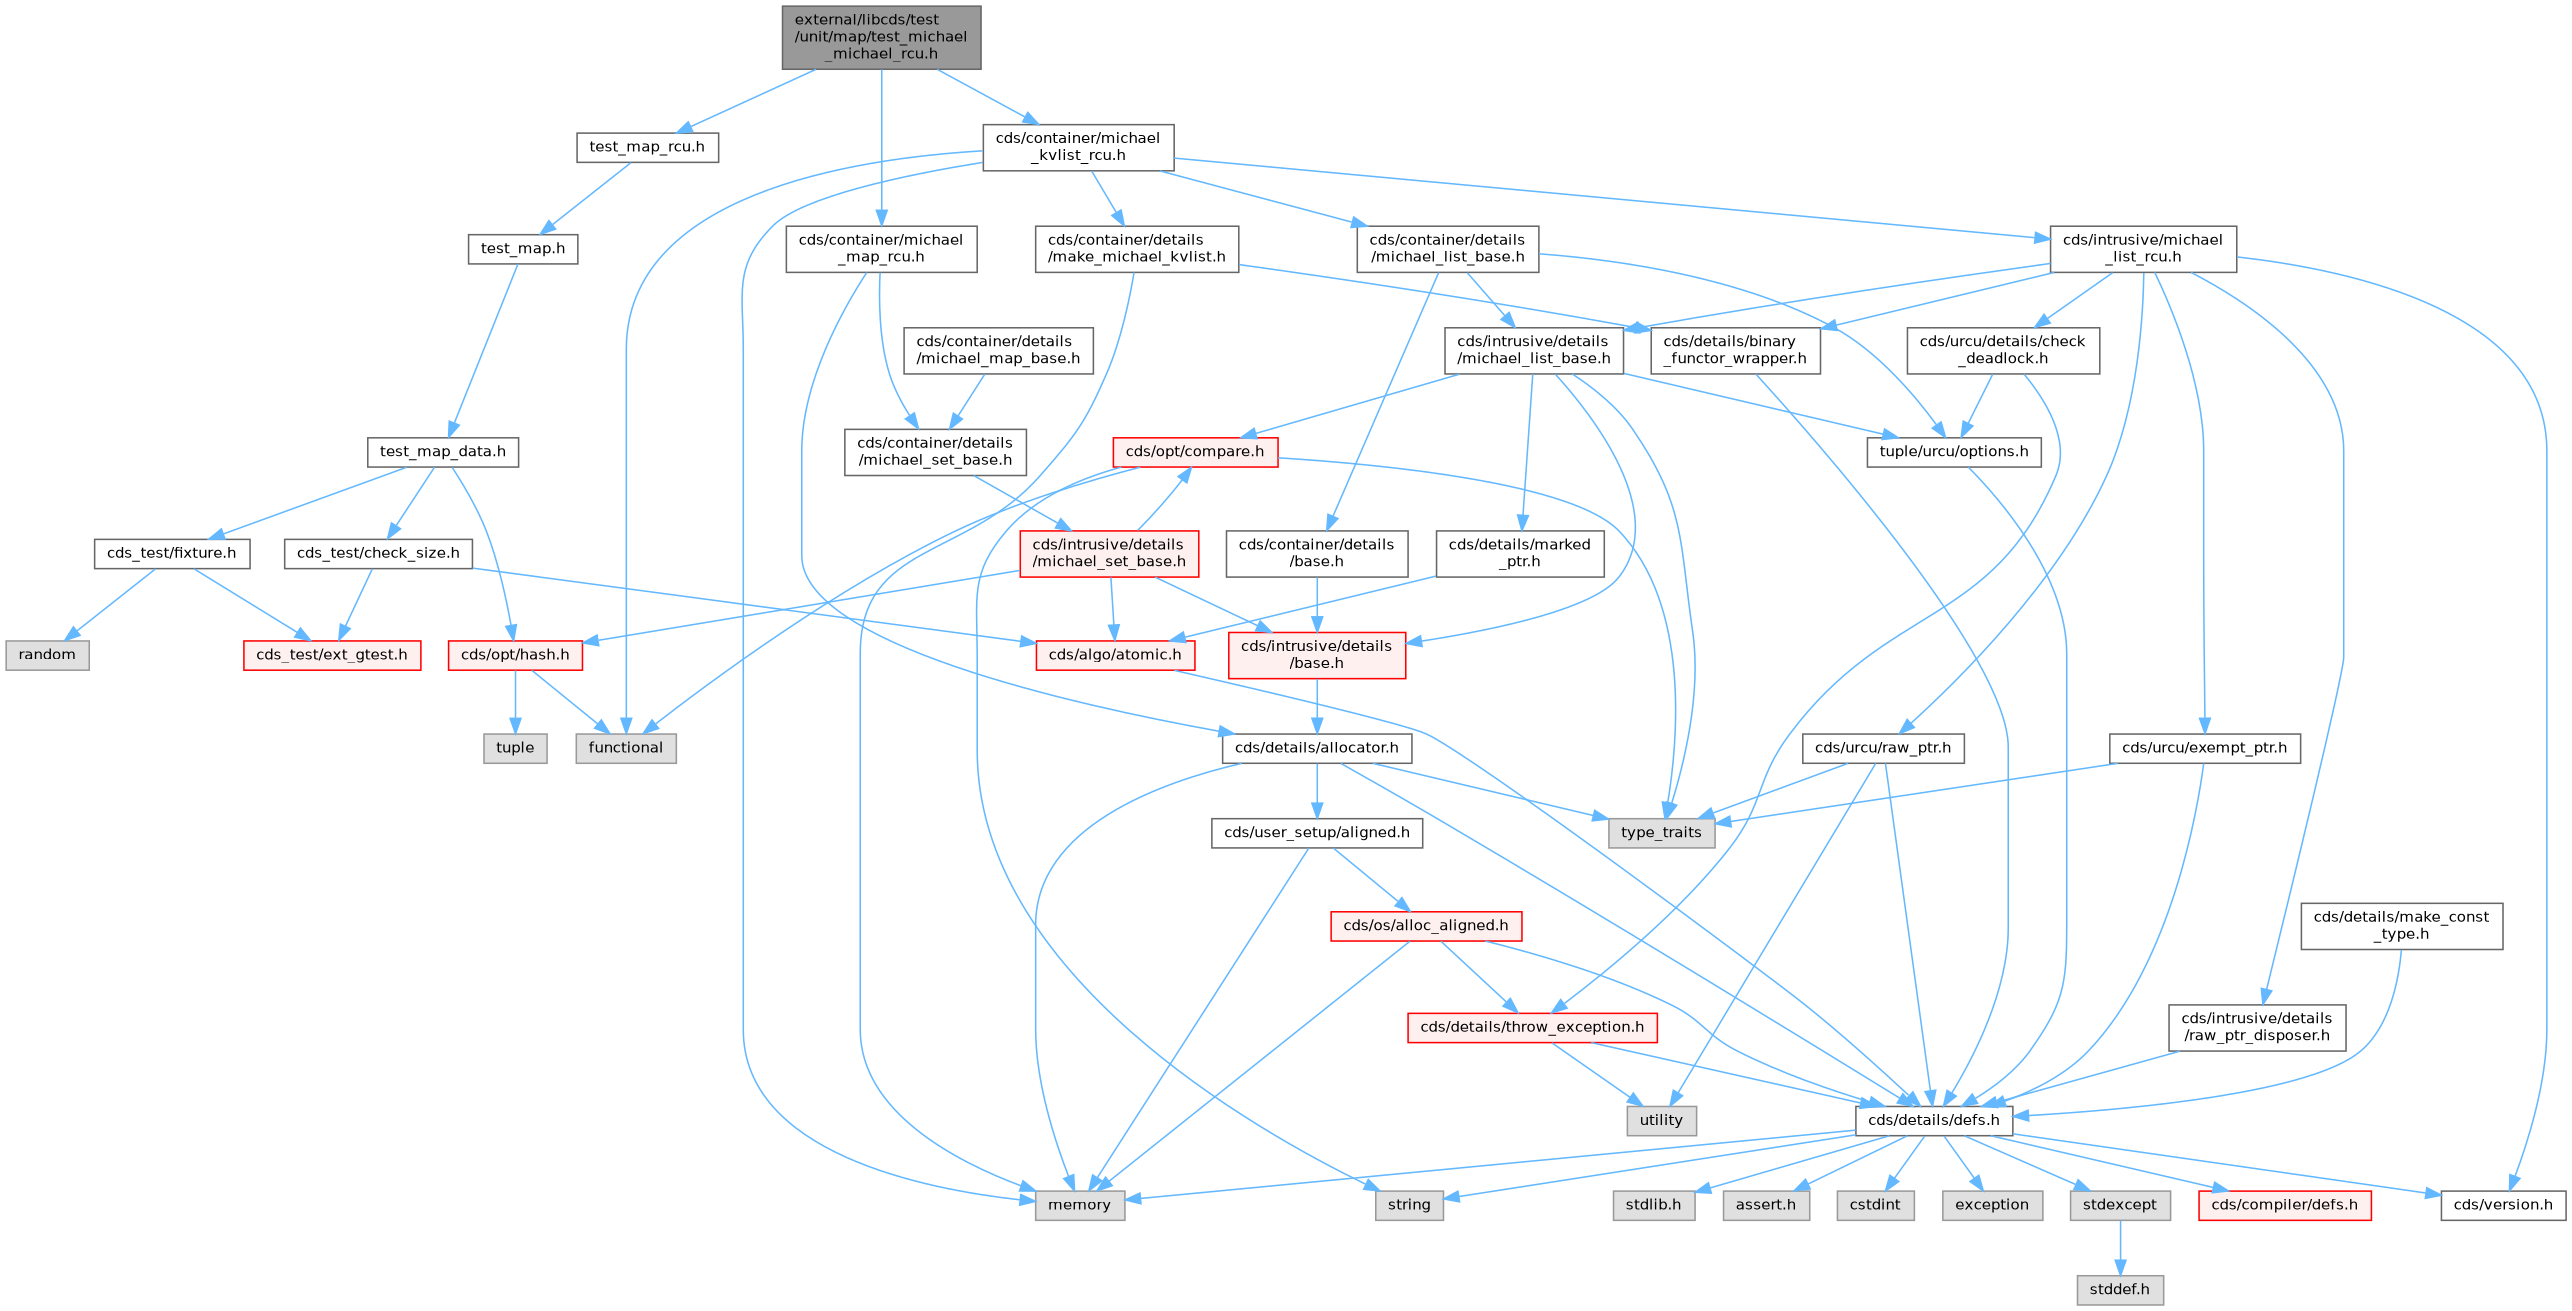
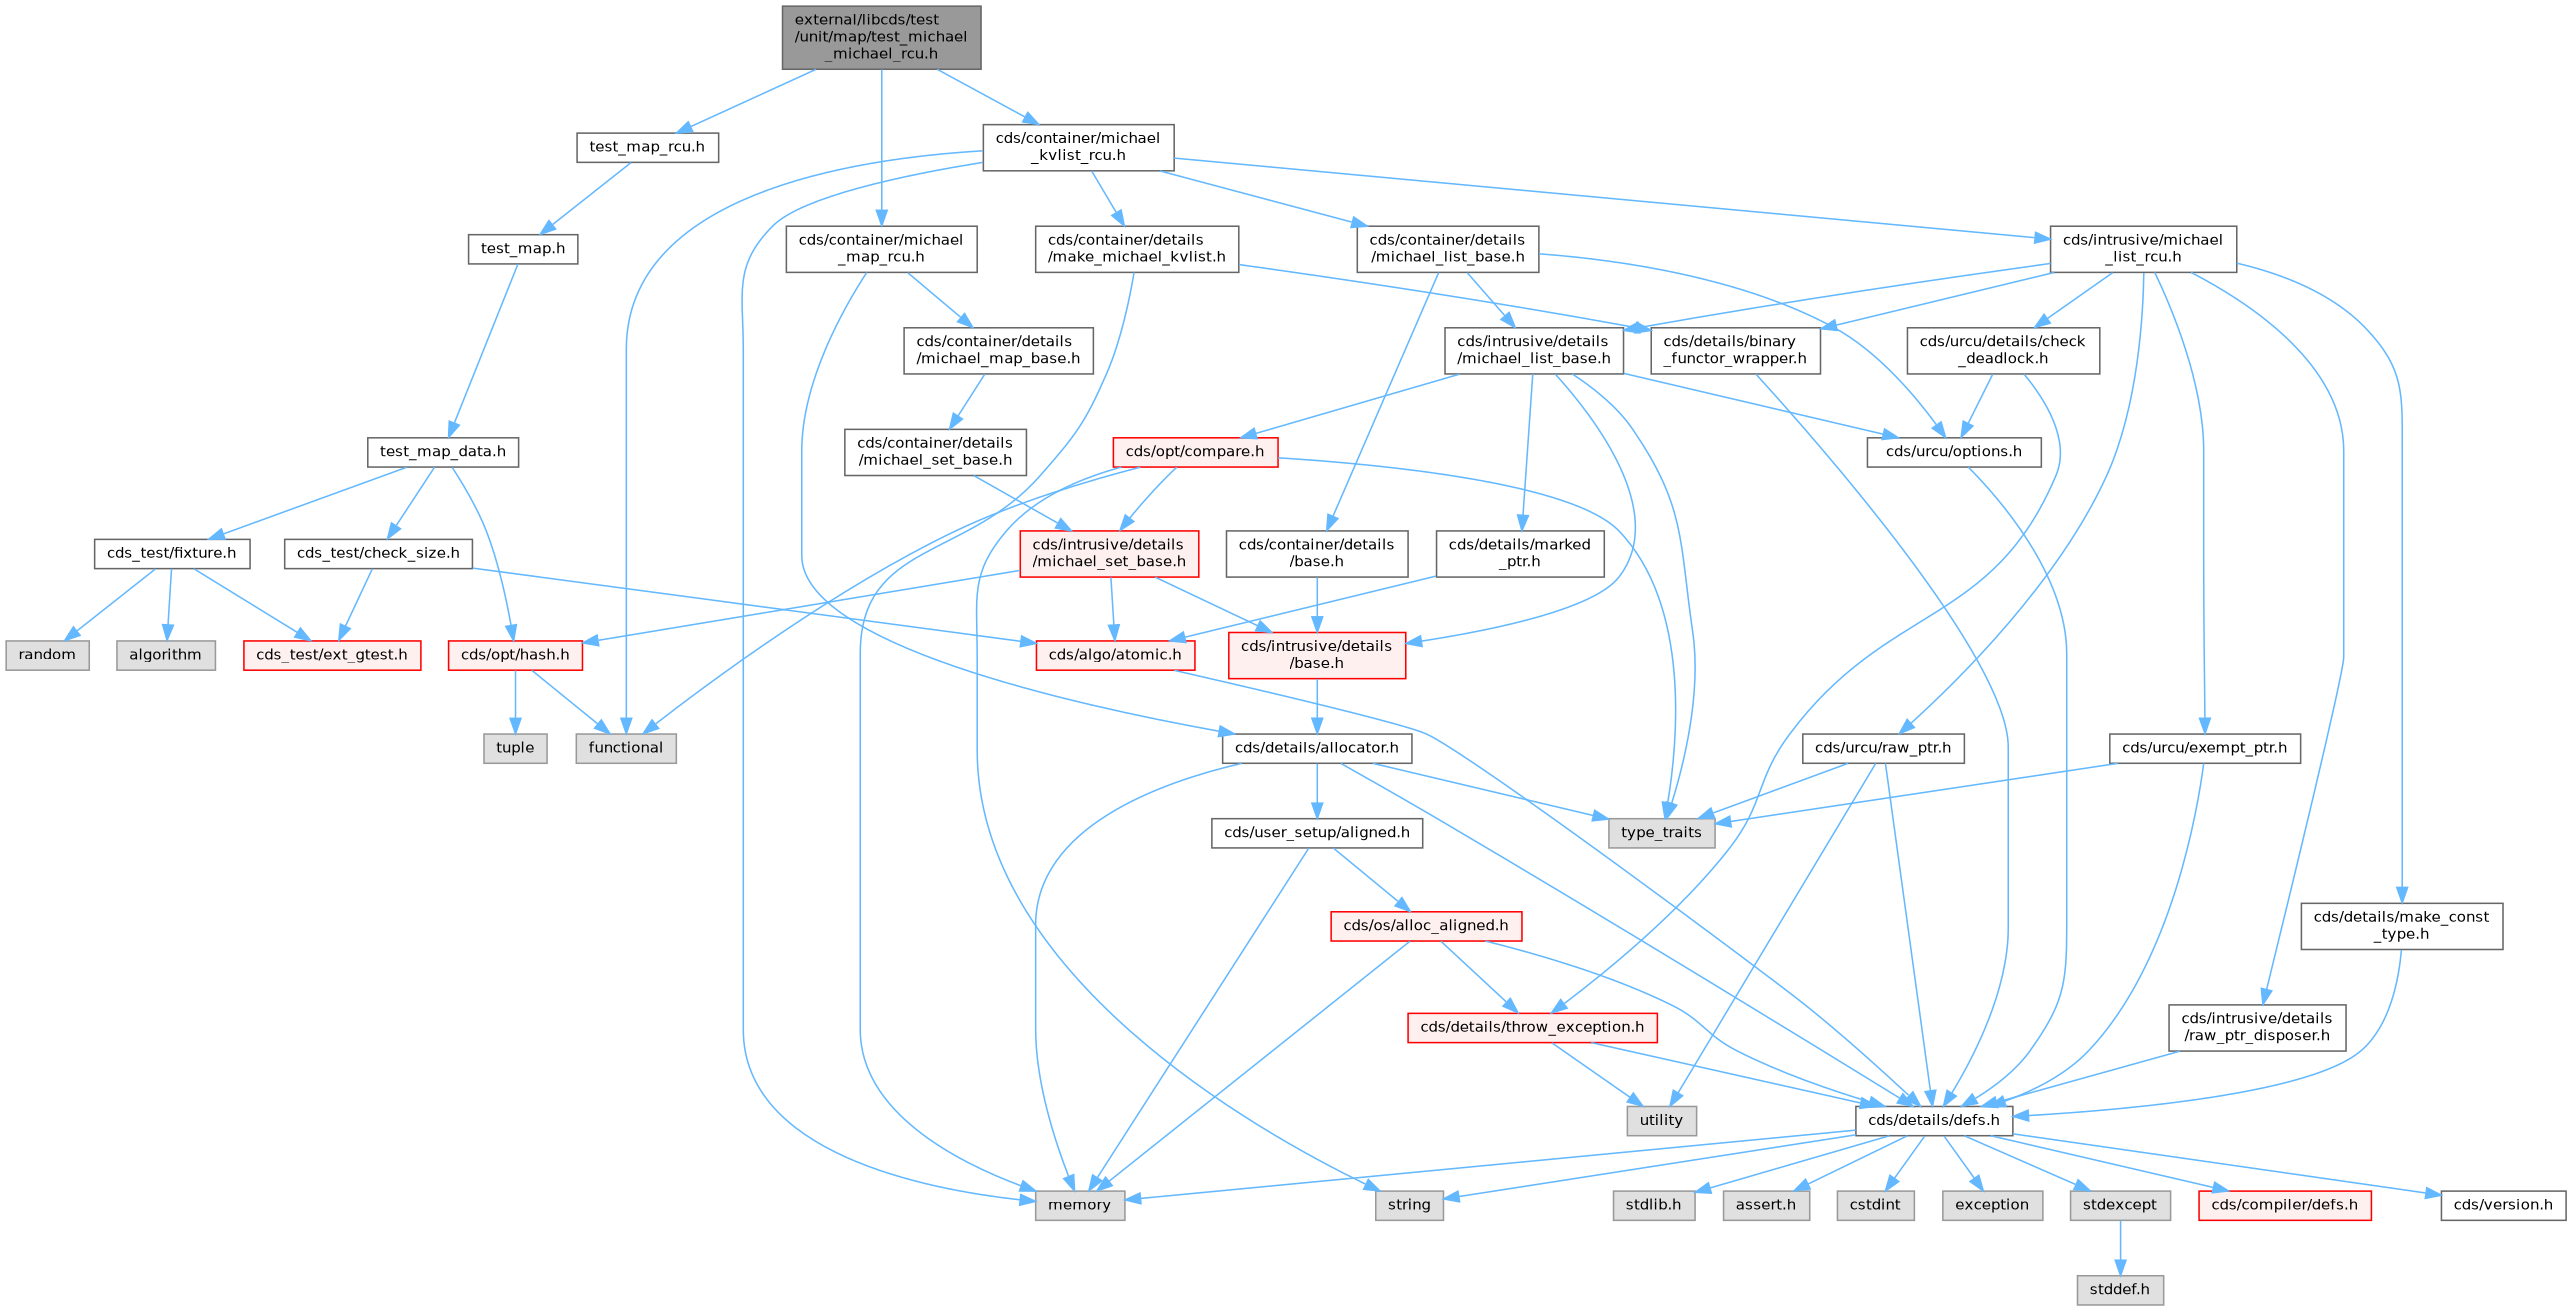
(883, 347) -> (934, 295)
(1954, 452) -> (1954, 452)
(1161, 506) -> (1152, 492)
(2547, 617) -> (2402, 529)
none -> (166, 656)
